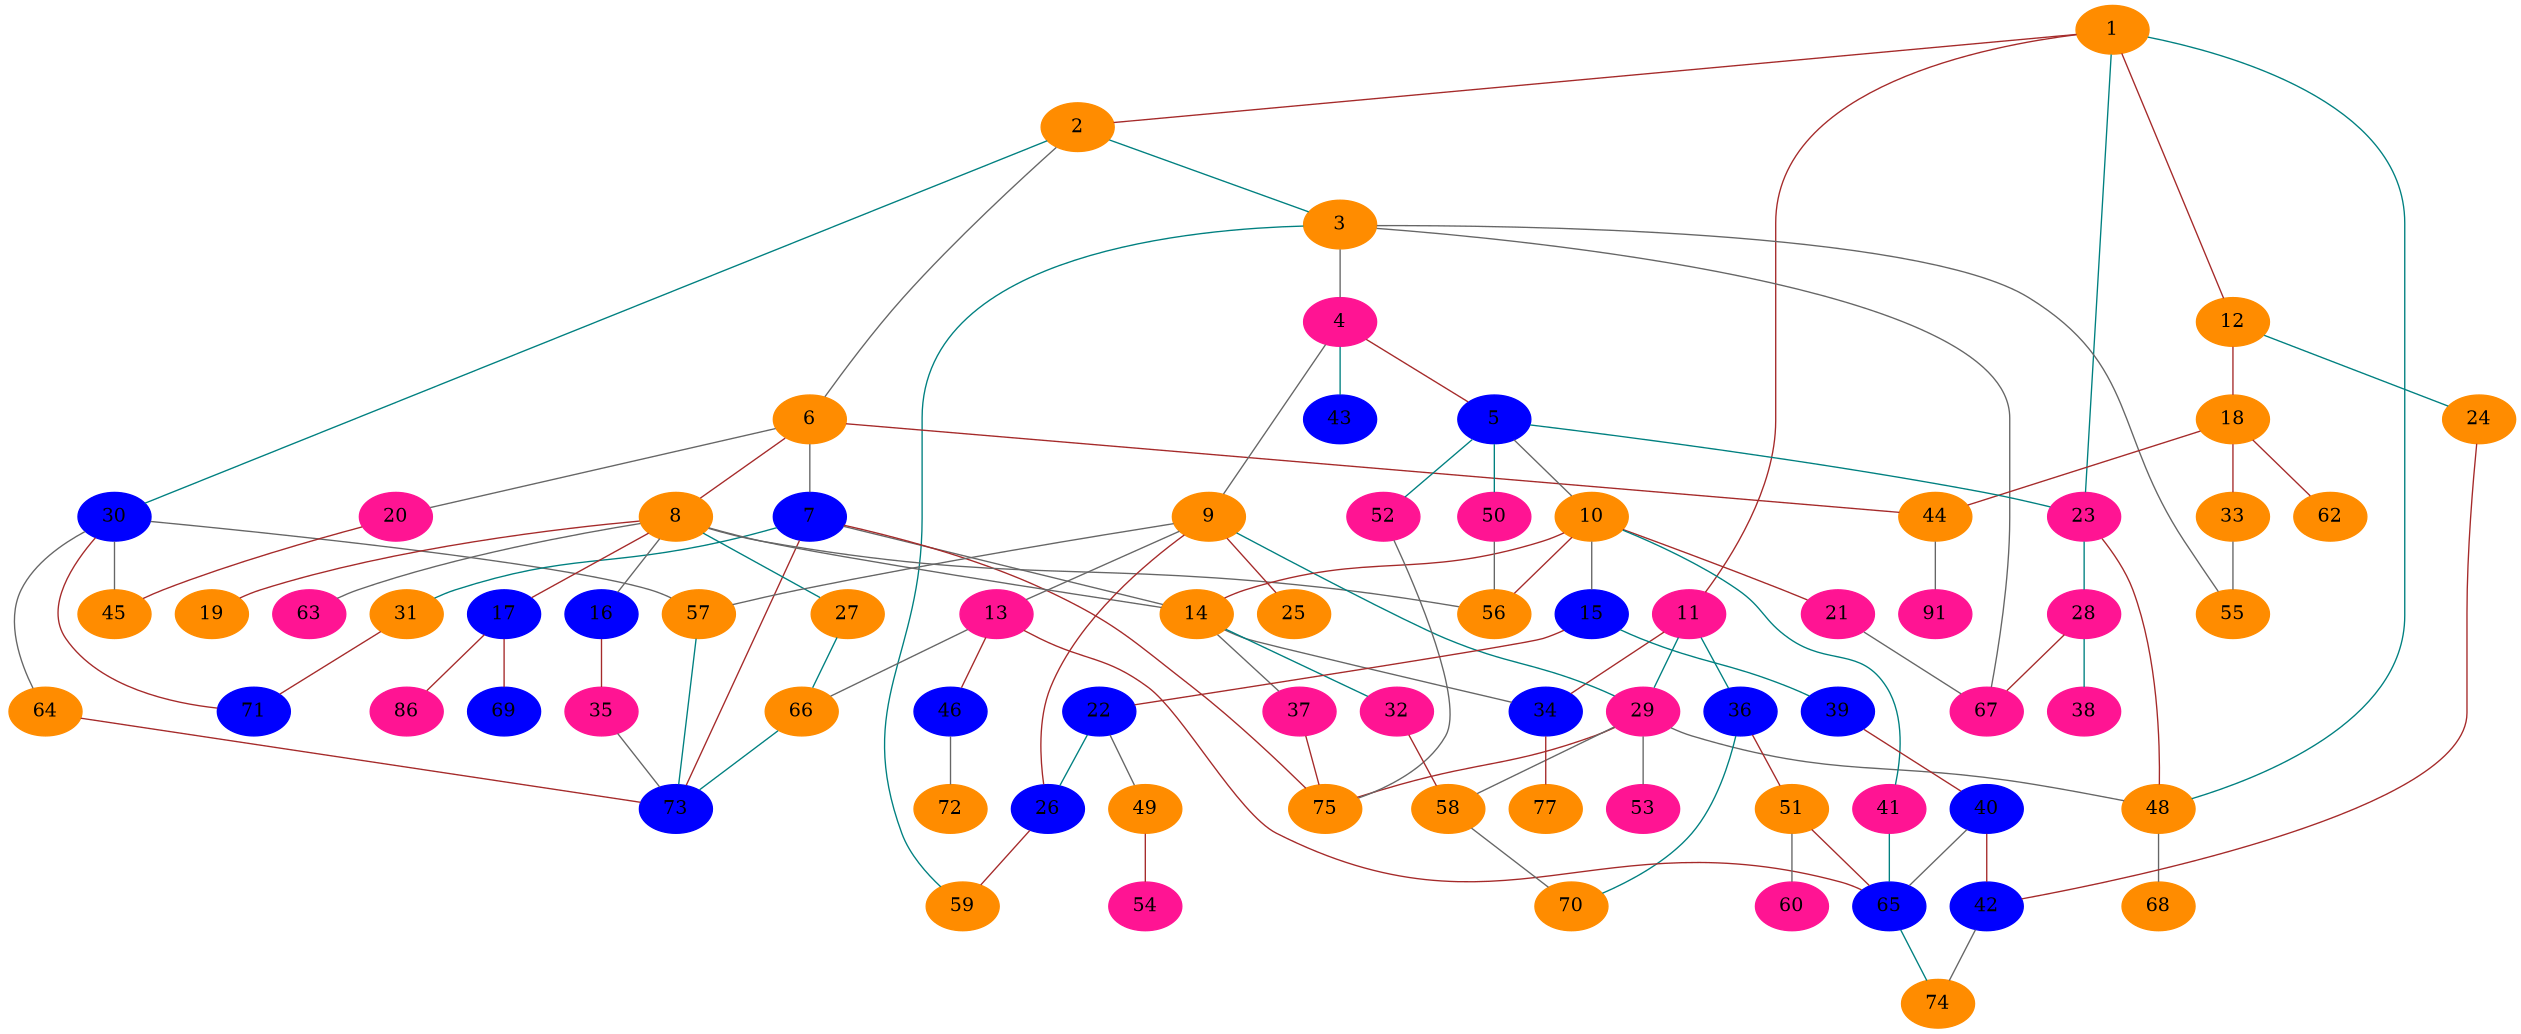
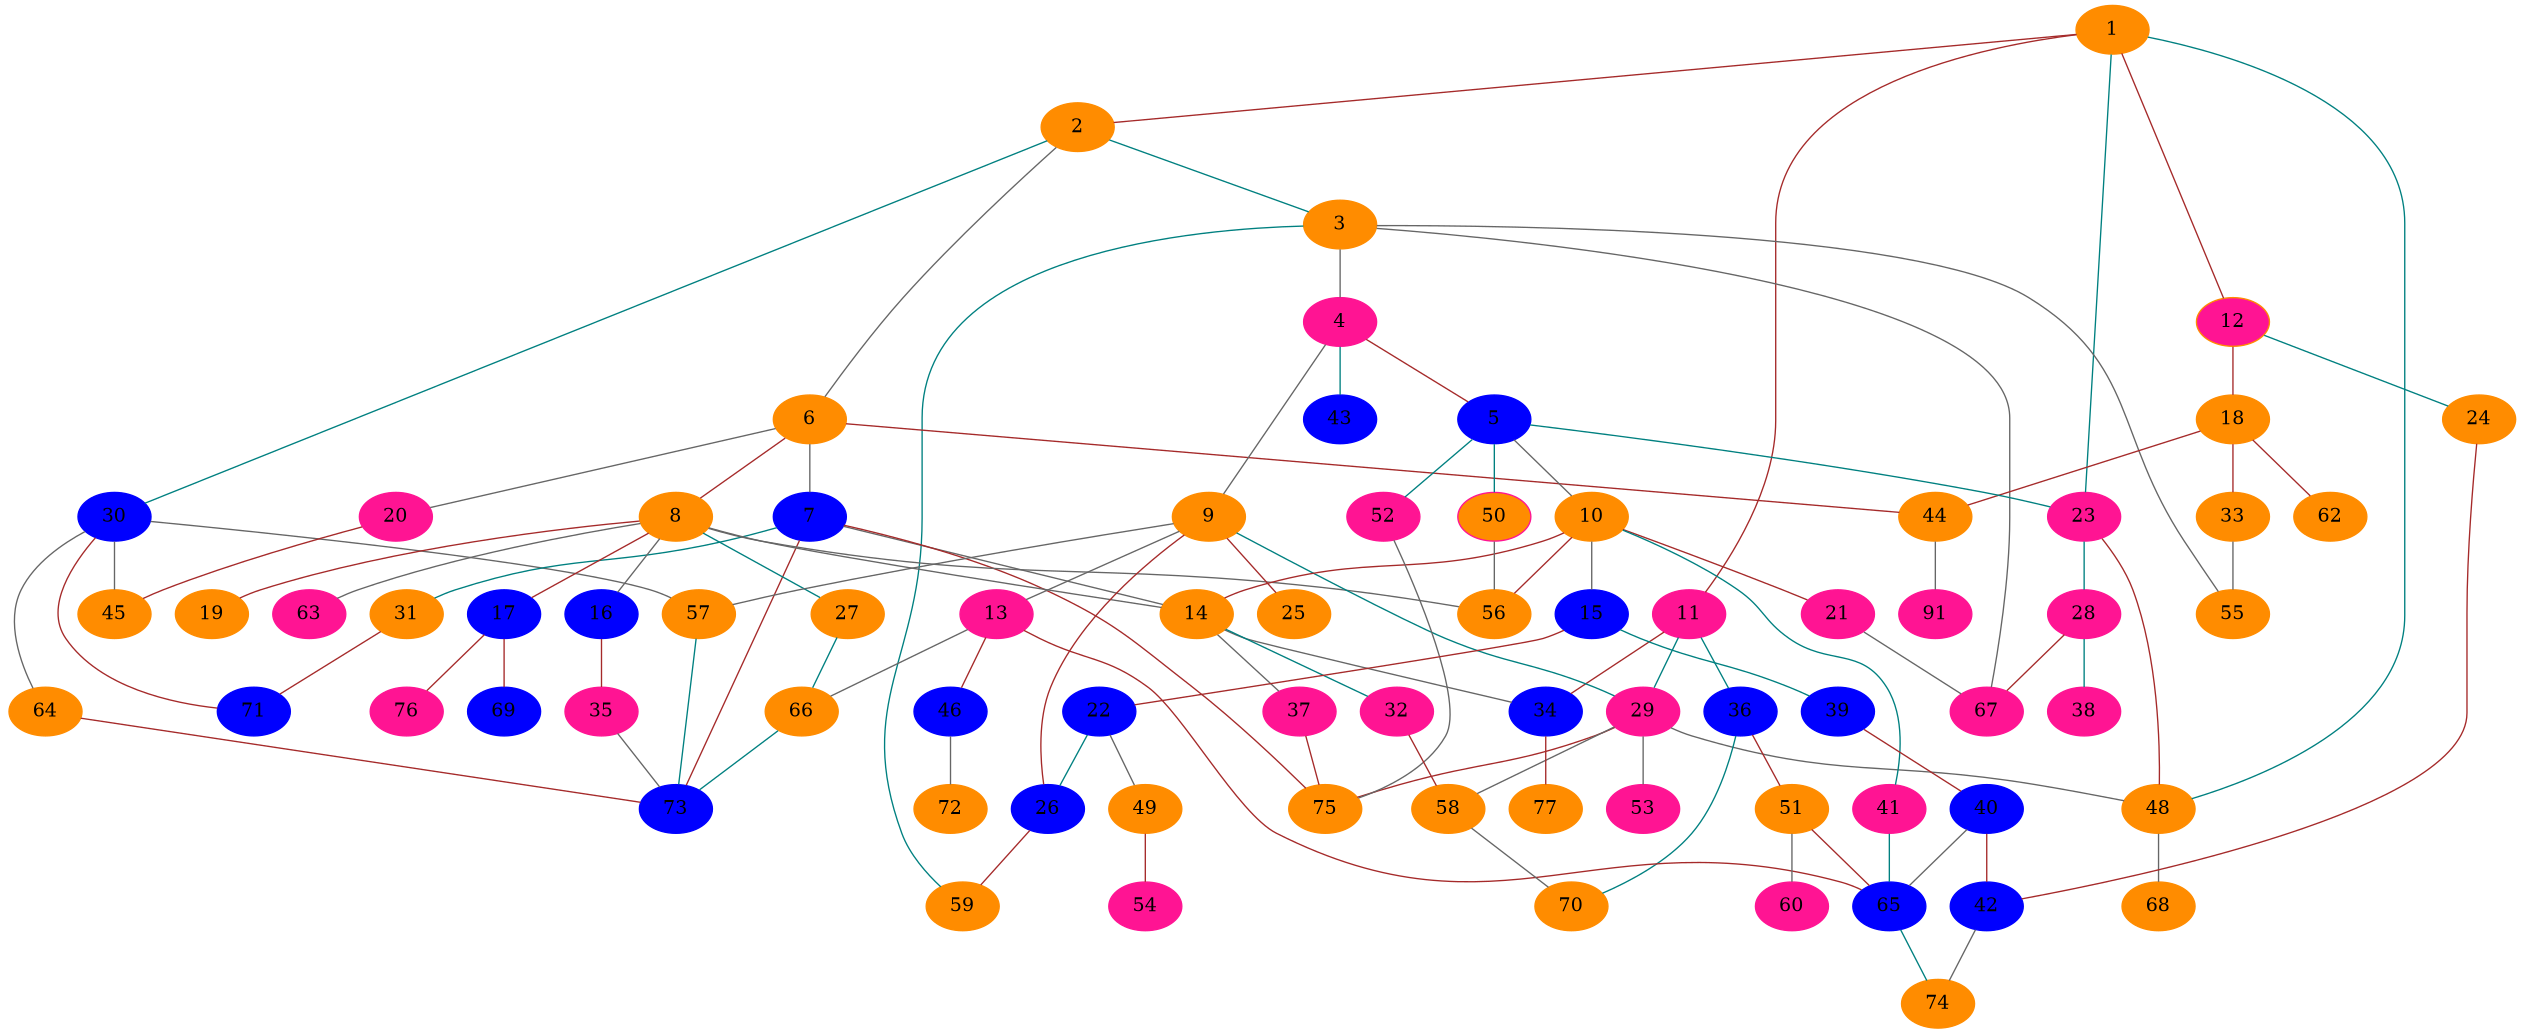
(2233, 322) -> (2233, 322)
(1494, 517) -> (1494, 517)
(407, 712) -> (407, 712)
